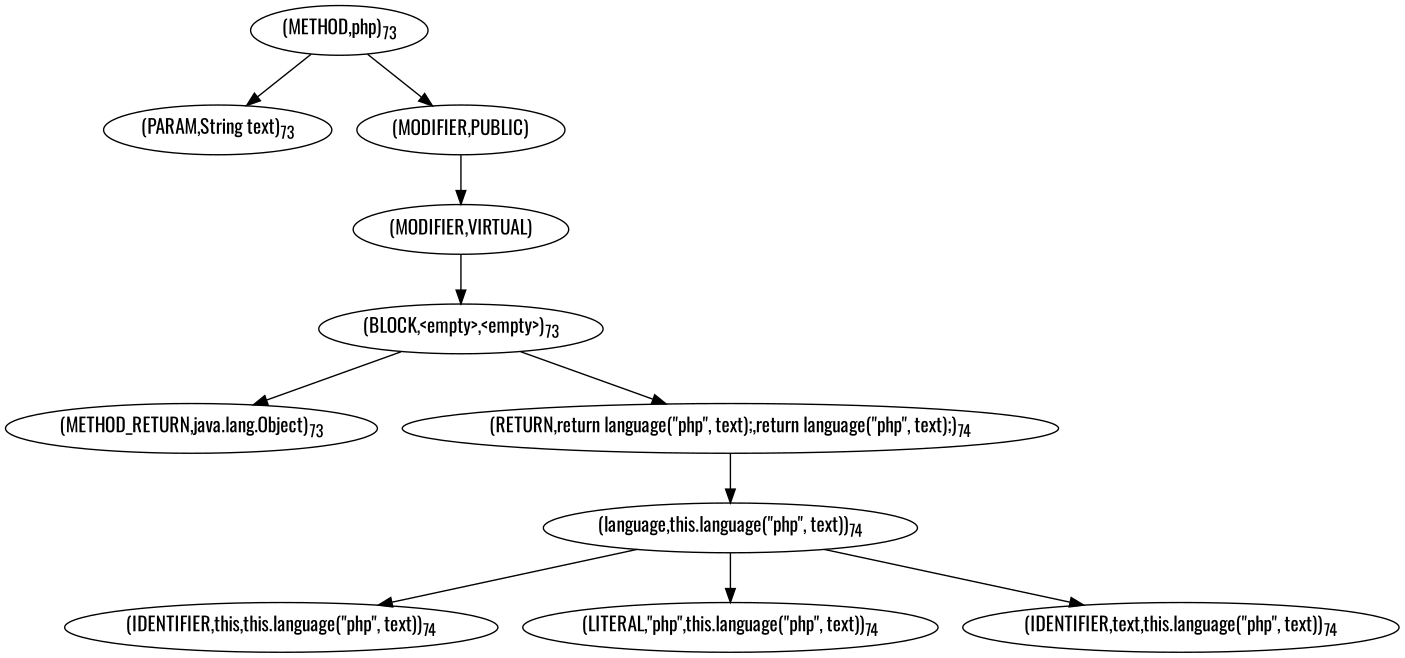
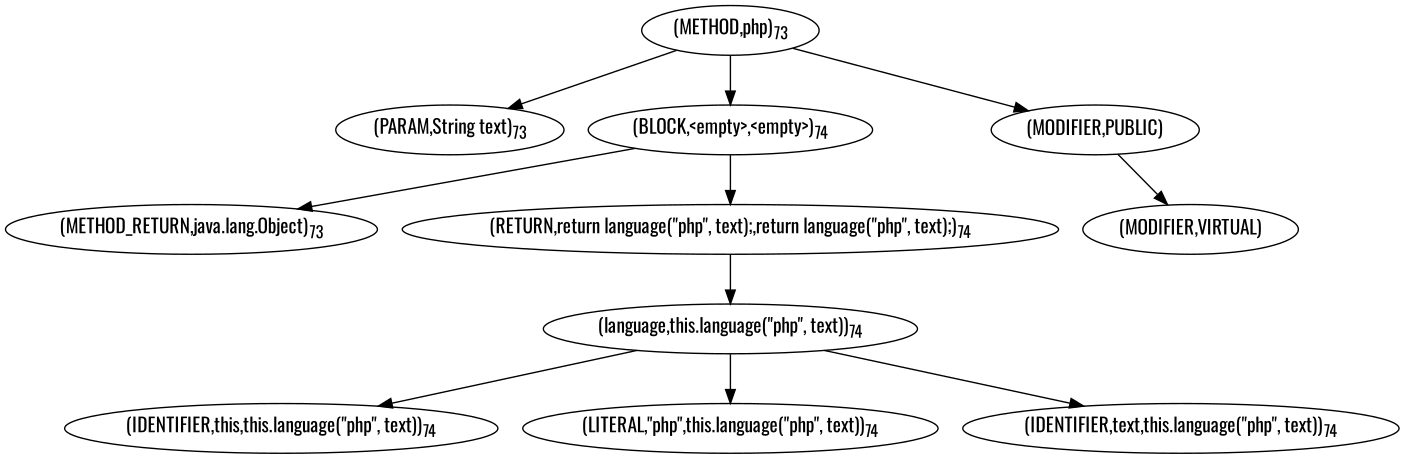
(461, 272) -> (730, 73)
(552, 327) -> (822, 128)
